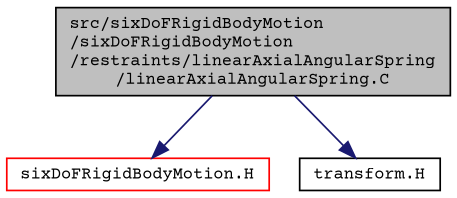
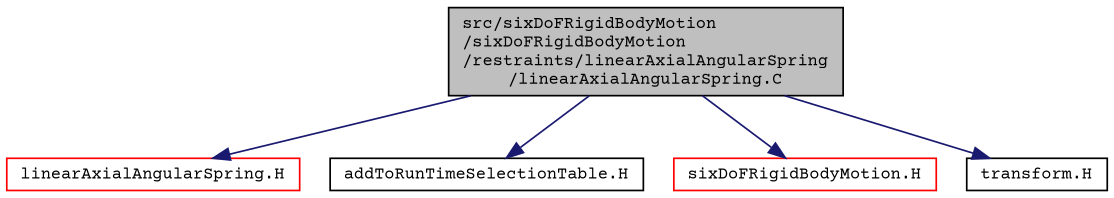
none -> (153, 174)
none -> (487, 174)
